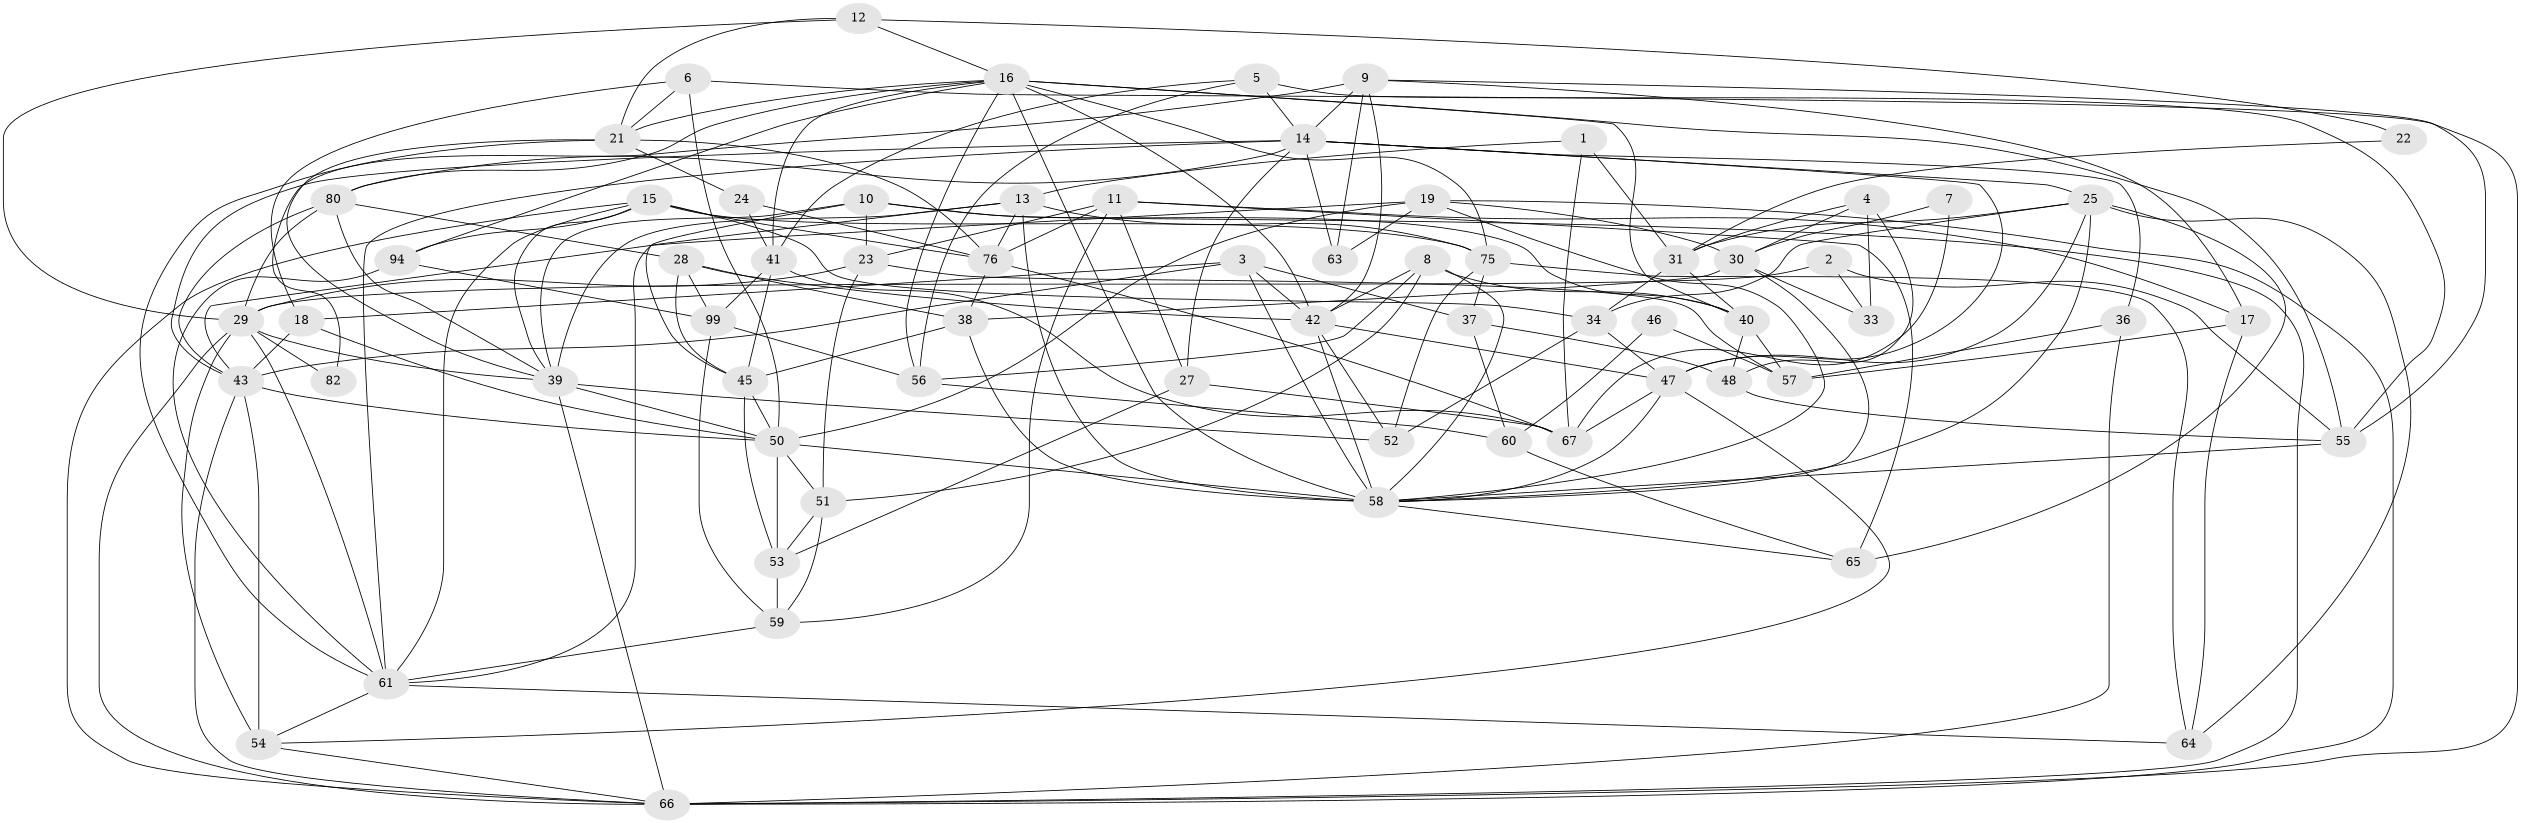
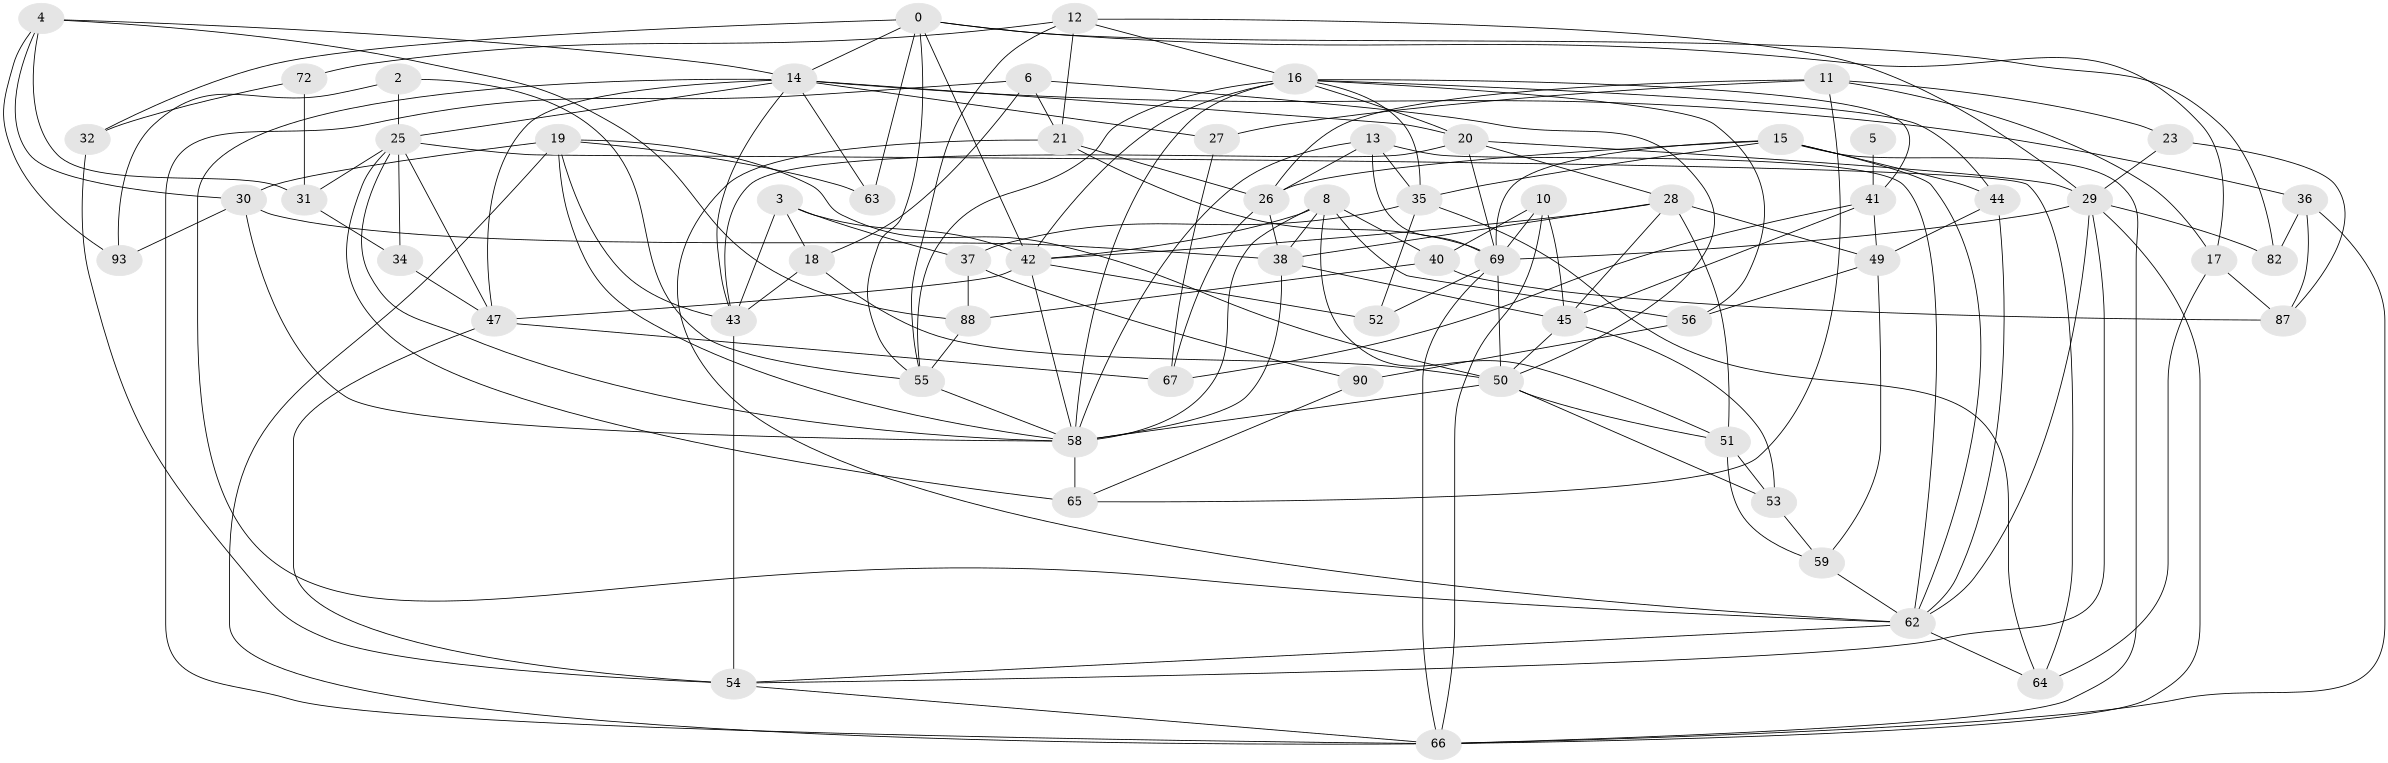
(1365, 79) -> (919, 18)
(808, 95) -> none
(1280, 109) -> (419, 37)
(2276, 119) -> (939, 174)
none -> (88, 139)
(1584, 139) -> none
(2404, 139) -> (304, 79)
(1628, 140) -> none
(1019, 164) -> none
(334, 200) -> (1466, 139)
(742, 200) -> none
(1949, 200) -> none
(866, 230) -> none
none -> (2290, 230)
none -> (1302, 233)
(397, 260) -> (1998, 200)
(991, 260) -> (1266, 200)
(1488, 260) -> (1419, 200)
(994, 284) -> (398, 109)
(1089, 297) -> none
(1719, 297) -> none
(713, 321) -> (1877, 260)
(1655, 321) -> none
(1871, 321) -> (119, 260)
(829, 379) -> (1722, 316)
(1497, 379) -> none
(555, 381) -> (1498, 260)
(1729, 381) -> (968, 321)
(1790, 381) -> (2283, 321)
(1308, 389) -> none
(507, 422) -> none
(1509, 442) -> (1361, 381)
(982, 472) -> none
(1551, 478) -> none
(1029, 492) -> none
(387, 684) -> (1913, 623)
(247, 766) -> none
